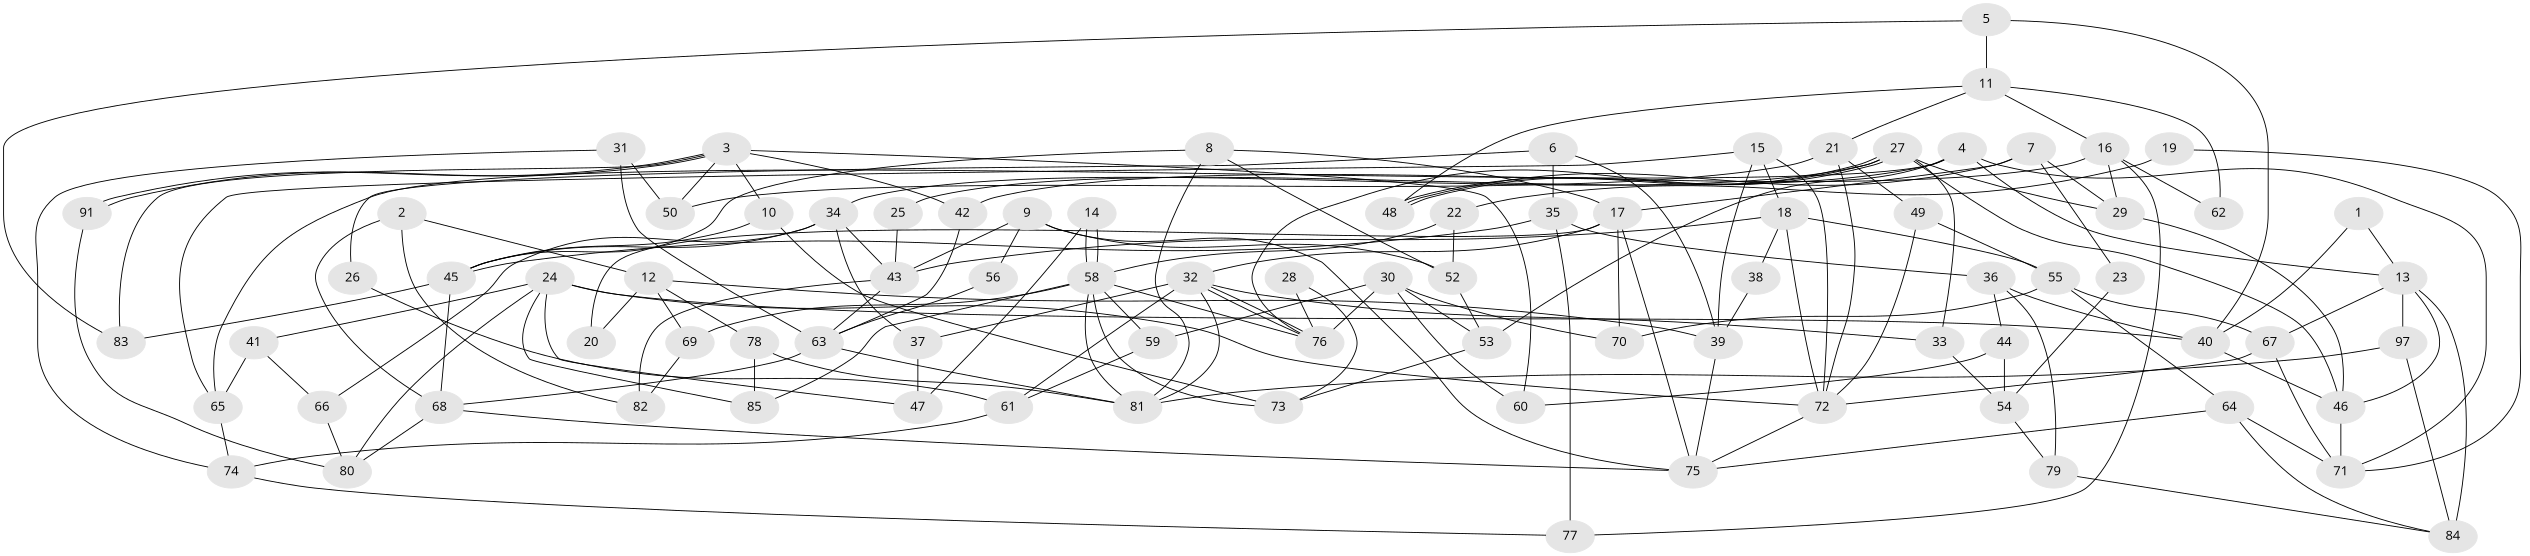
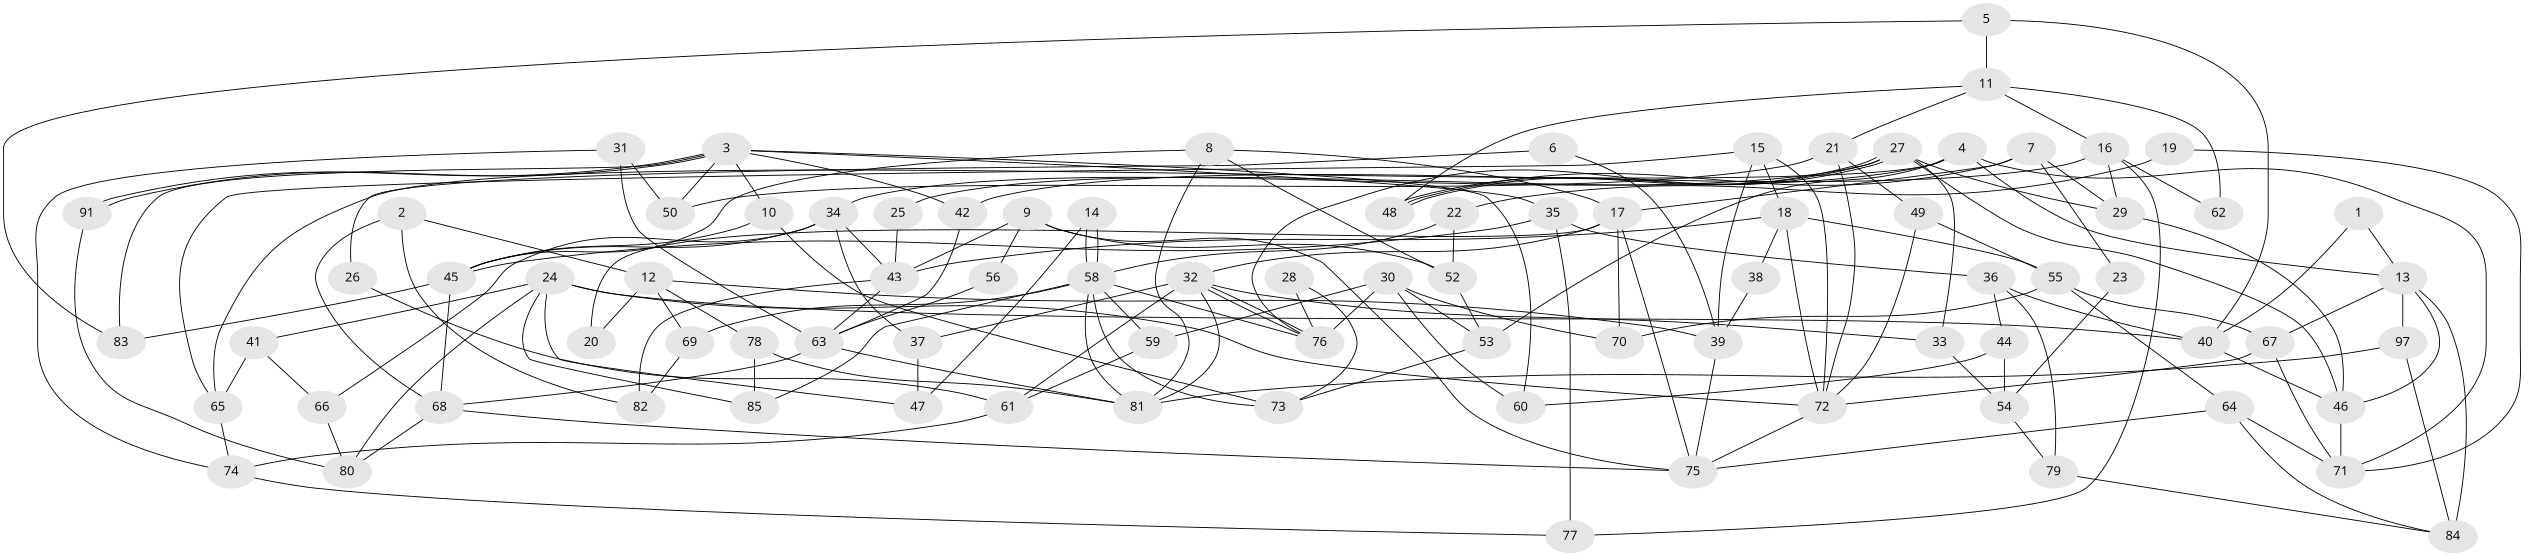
(1553, 181) -> (1143, 169)
